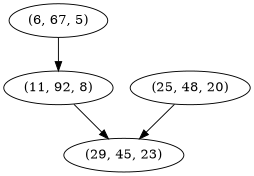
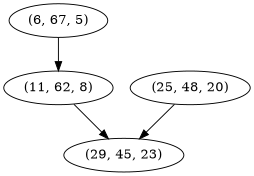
(58, 88) -> (58, 88)
